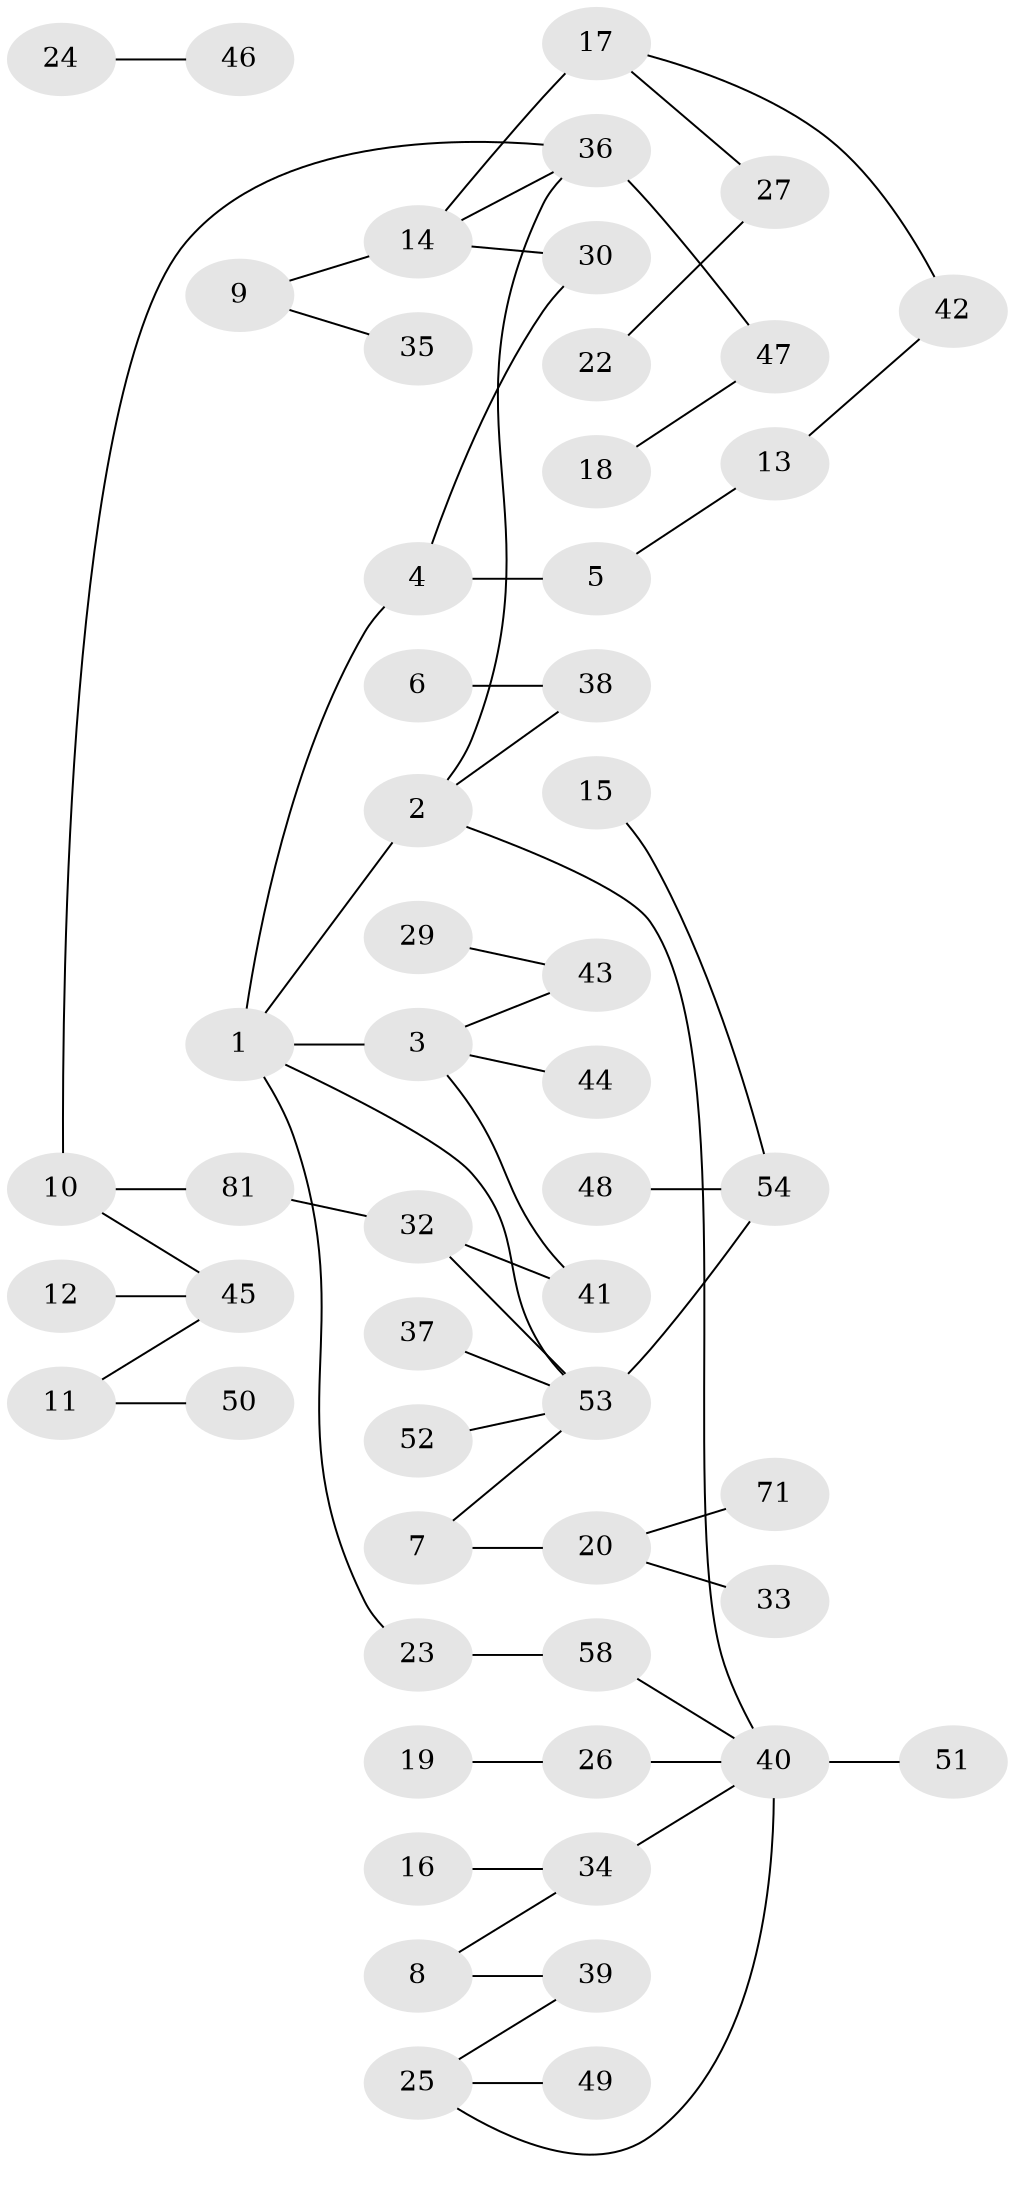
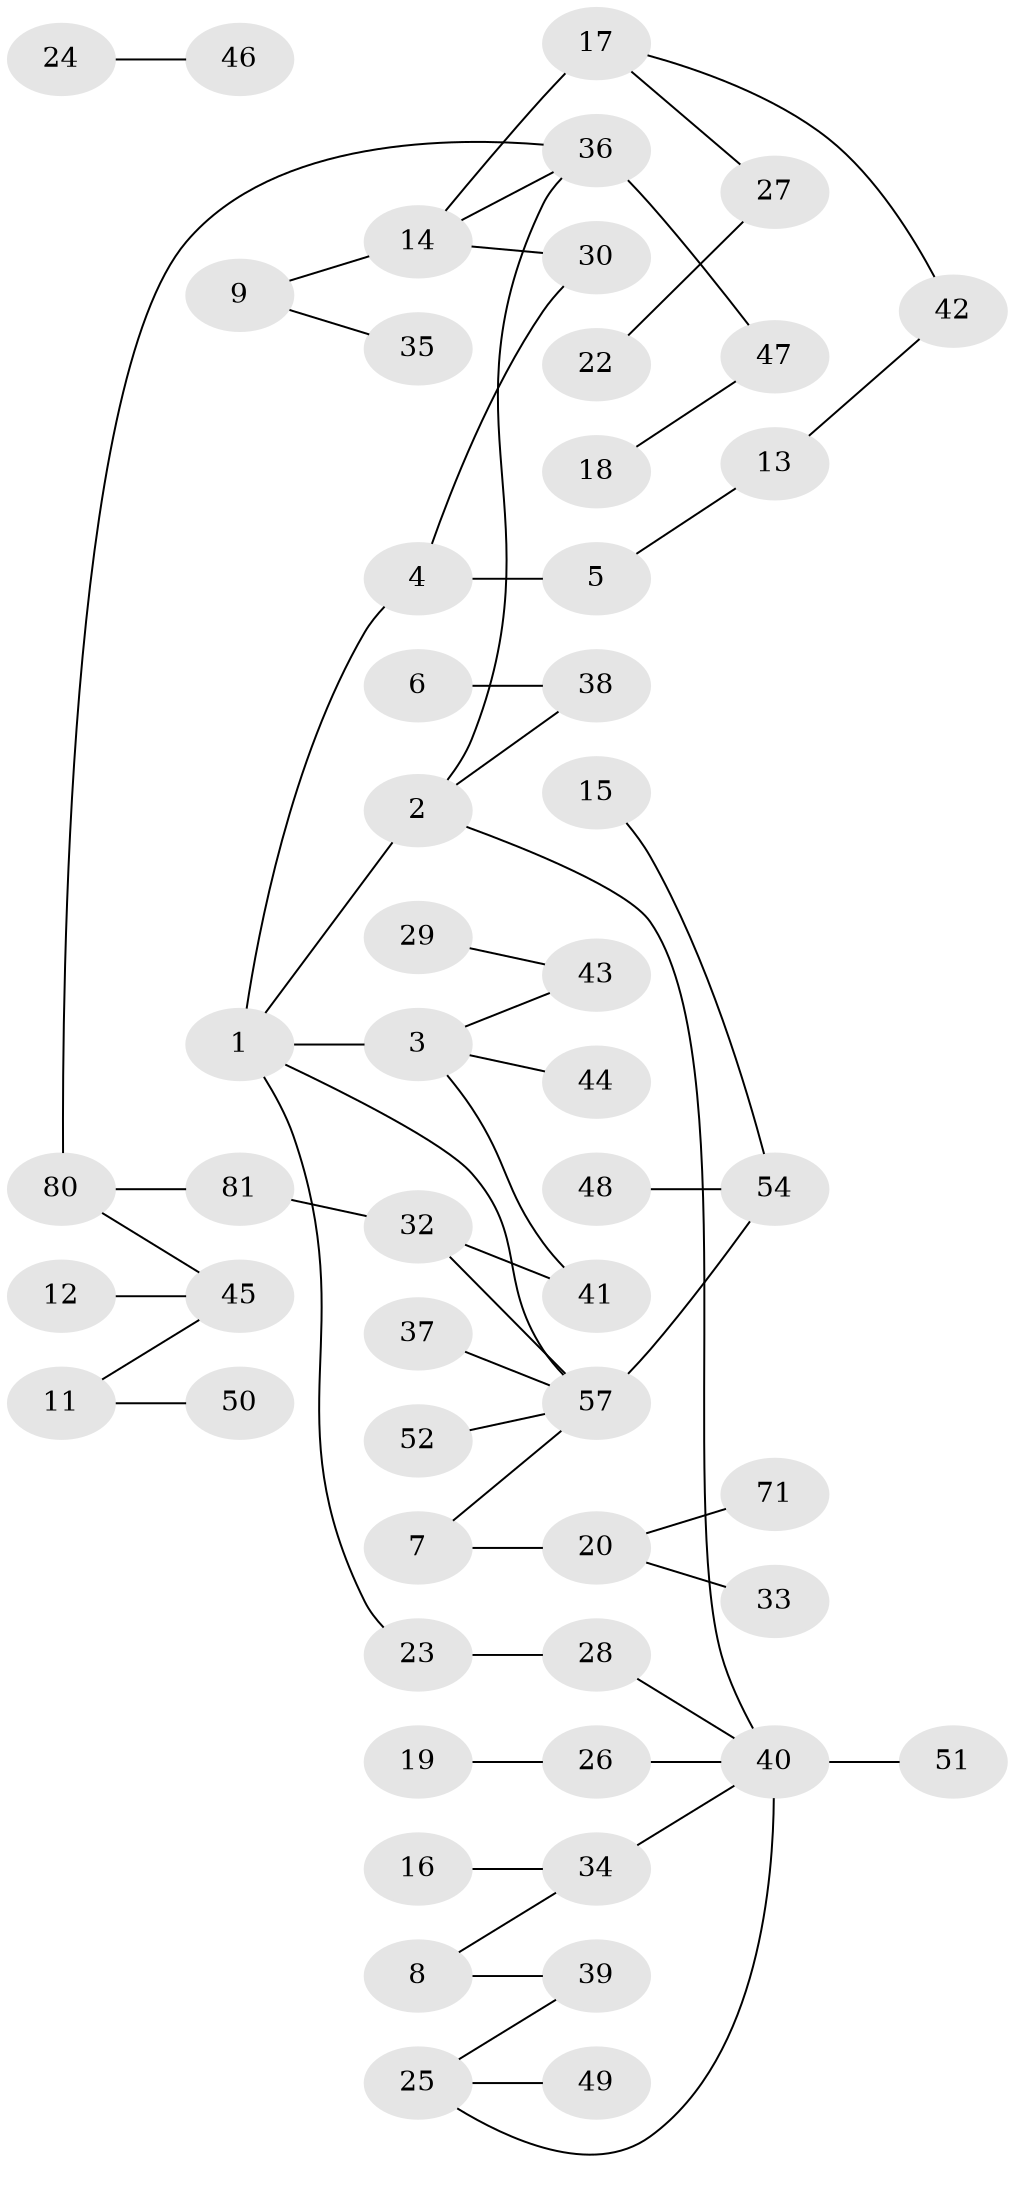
(61, 1189) -> (61, 1189)
(597, 1403) -> (597, 1403)
(597, 1655) -> (597, 1655)
